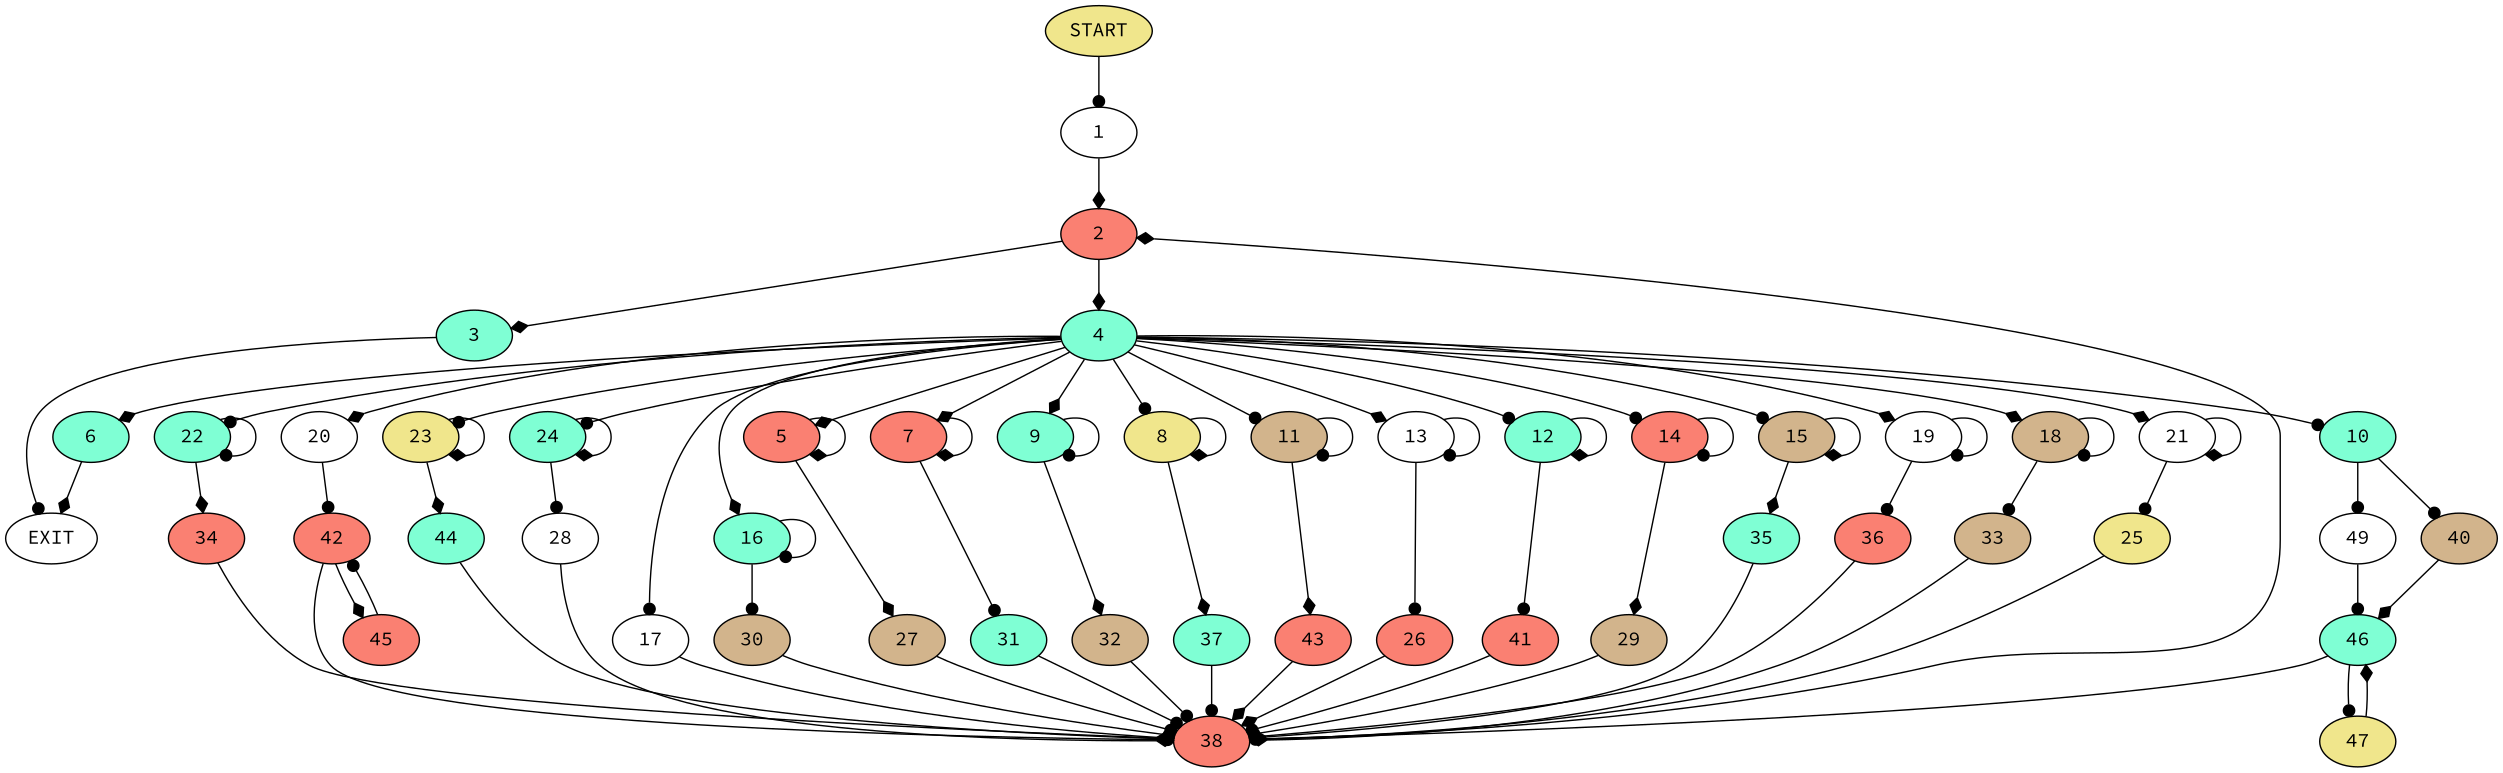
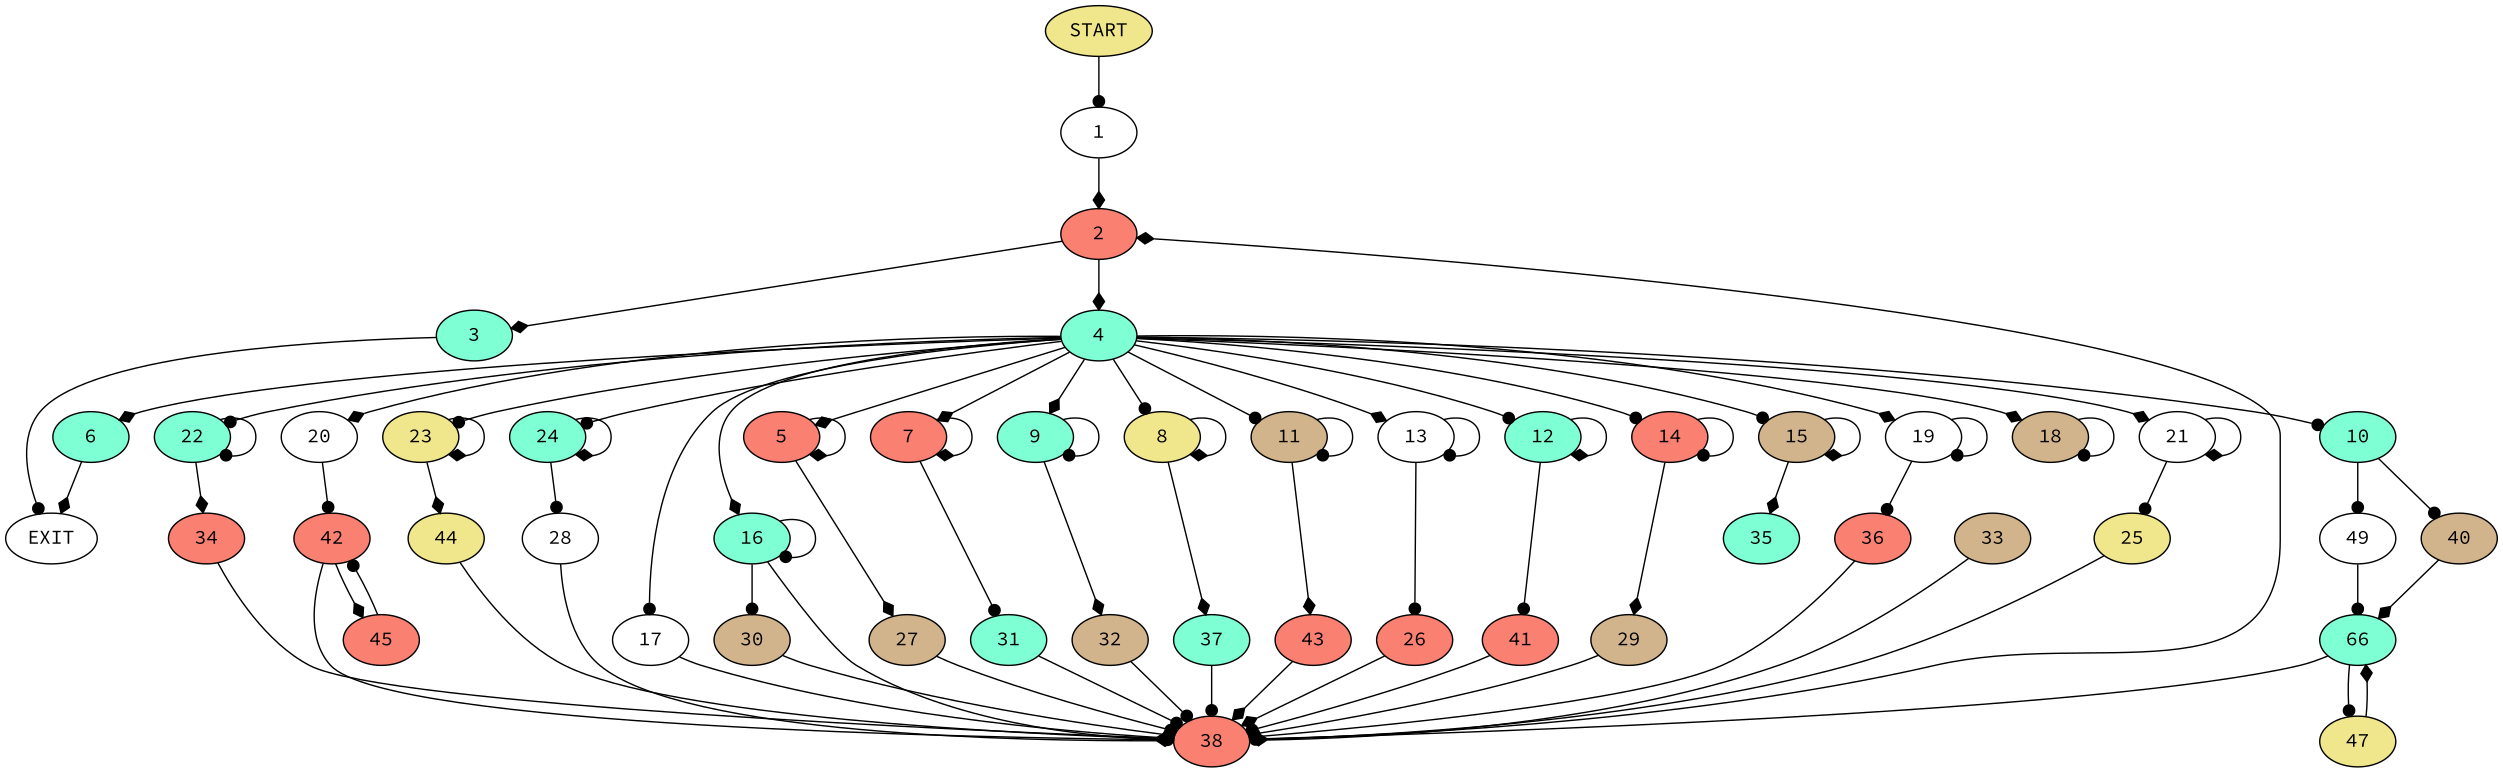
(2024, 483) -> none
(446, 539) -> (446, 539)
(2358, 640) -> (2358, 640)
(1658, 675) -> (864, 670)
